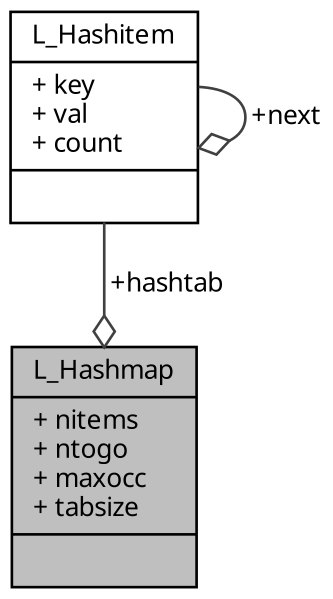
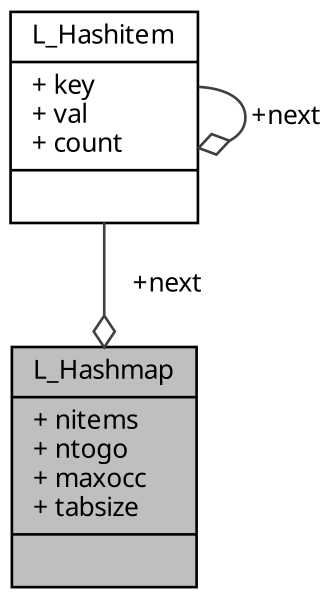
(165, 285) -> (165, 285)
